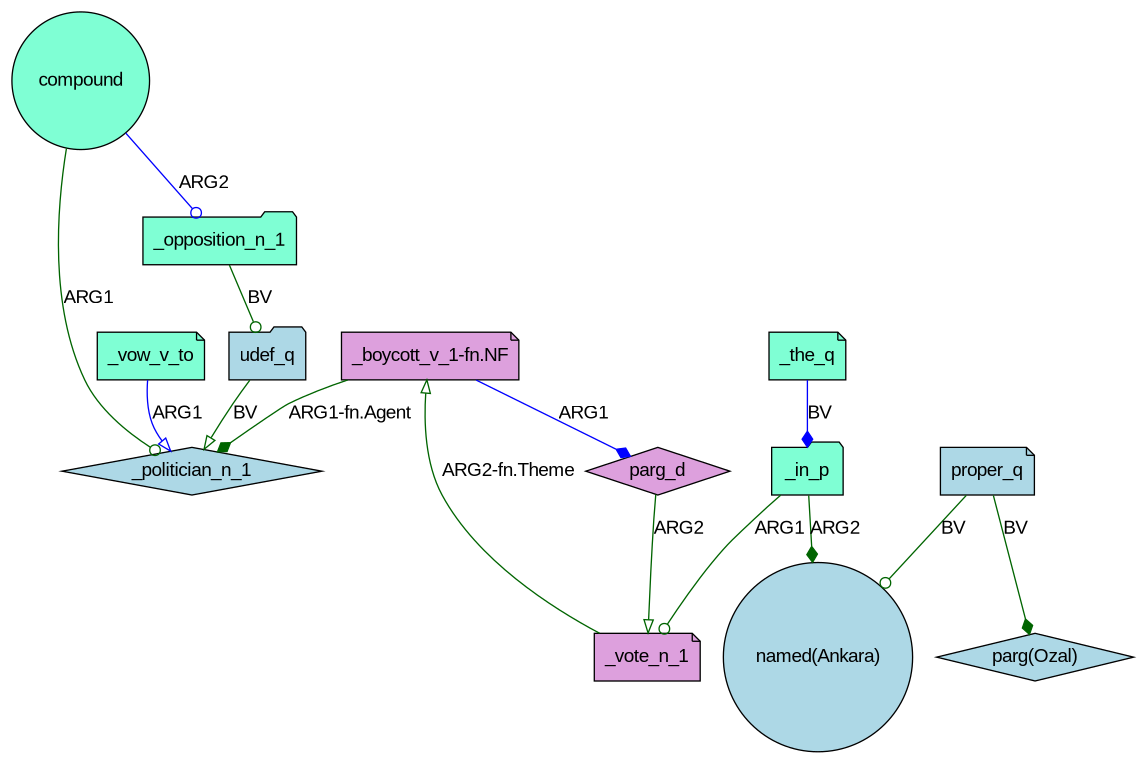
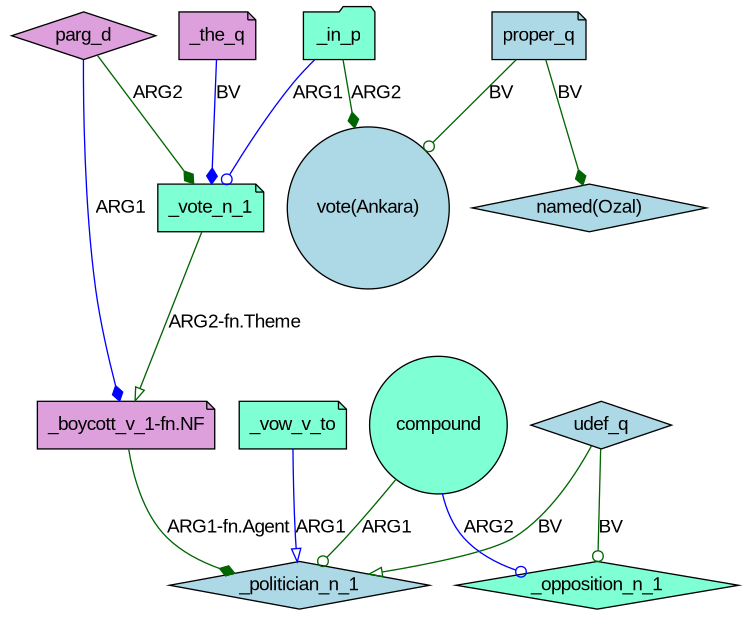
(220, 241) -> (597, 585)
(241, 293) -> (599, 500)
(267, 356) -> (601, 425)
(807, 356) -> (217, 36)
(807, 406) -> (214, 114)
(546, 415) -> (89, 224)
(719, 555) -> (269, 115)
(652, 557) -> (141, 113)
(647, 657) -> (211, 208)
(818, 657) -> (368, 208)
(1035, 657) -> (589, 208)
